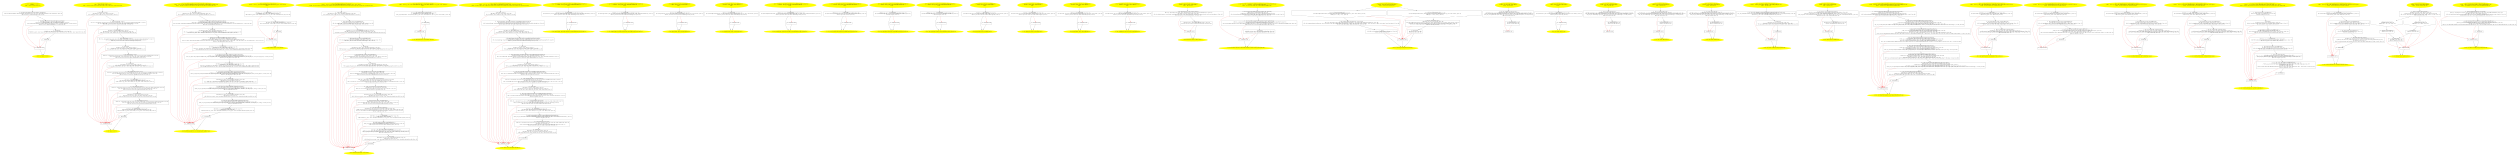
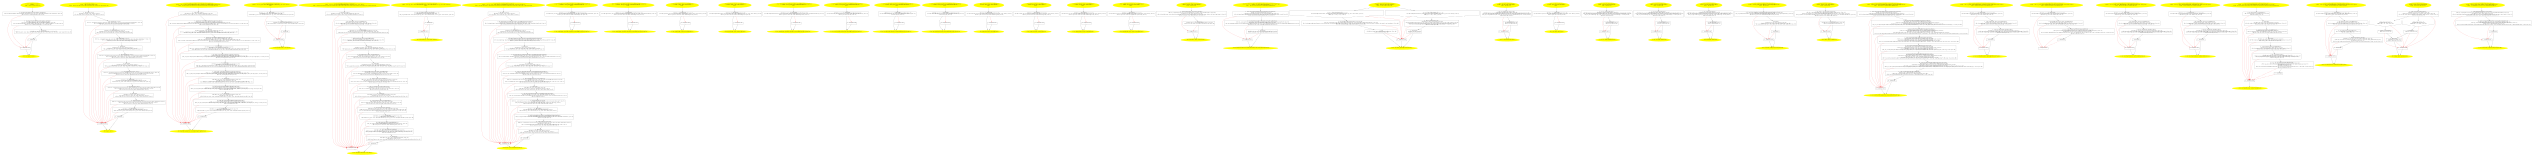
none -> (1507, 40)
none -> (1608, 40)
